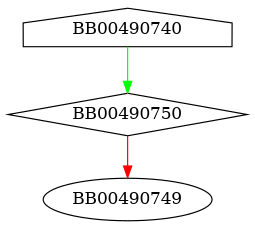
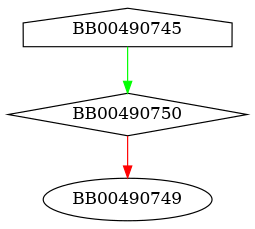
(128, 30) -> (128, 30)
